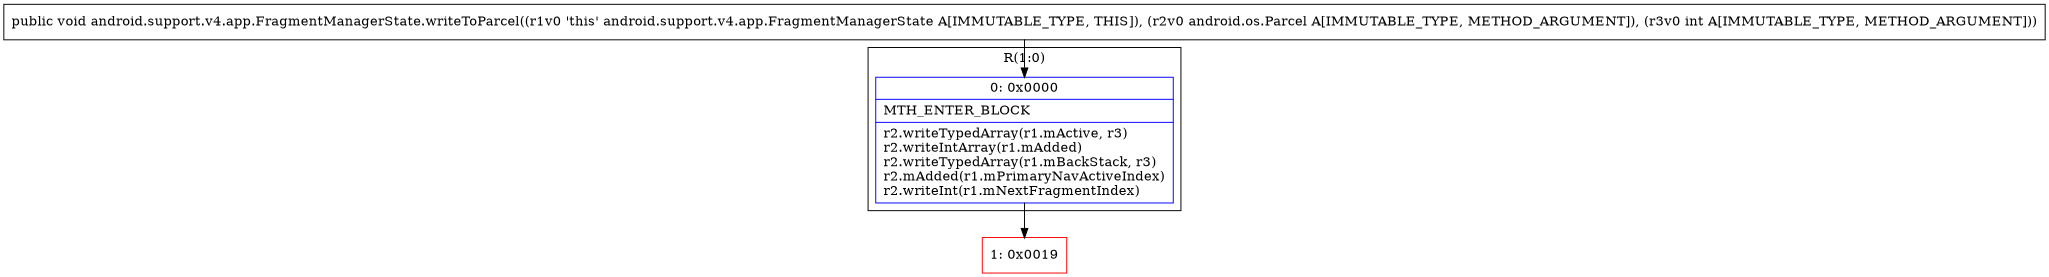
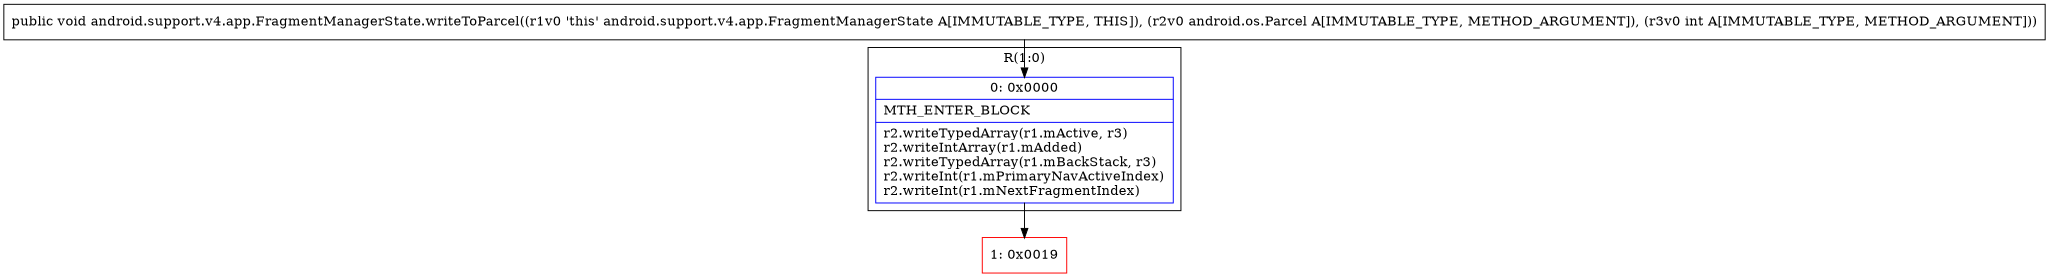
(1025, 177) -> (1024, 177)
